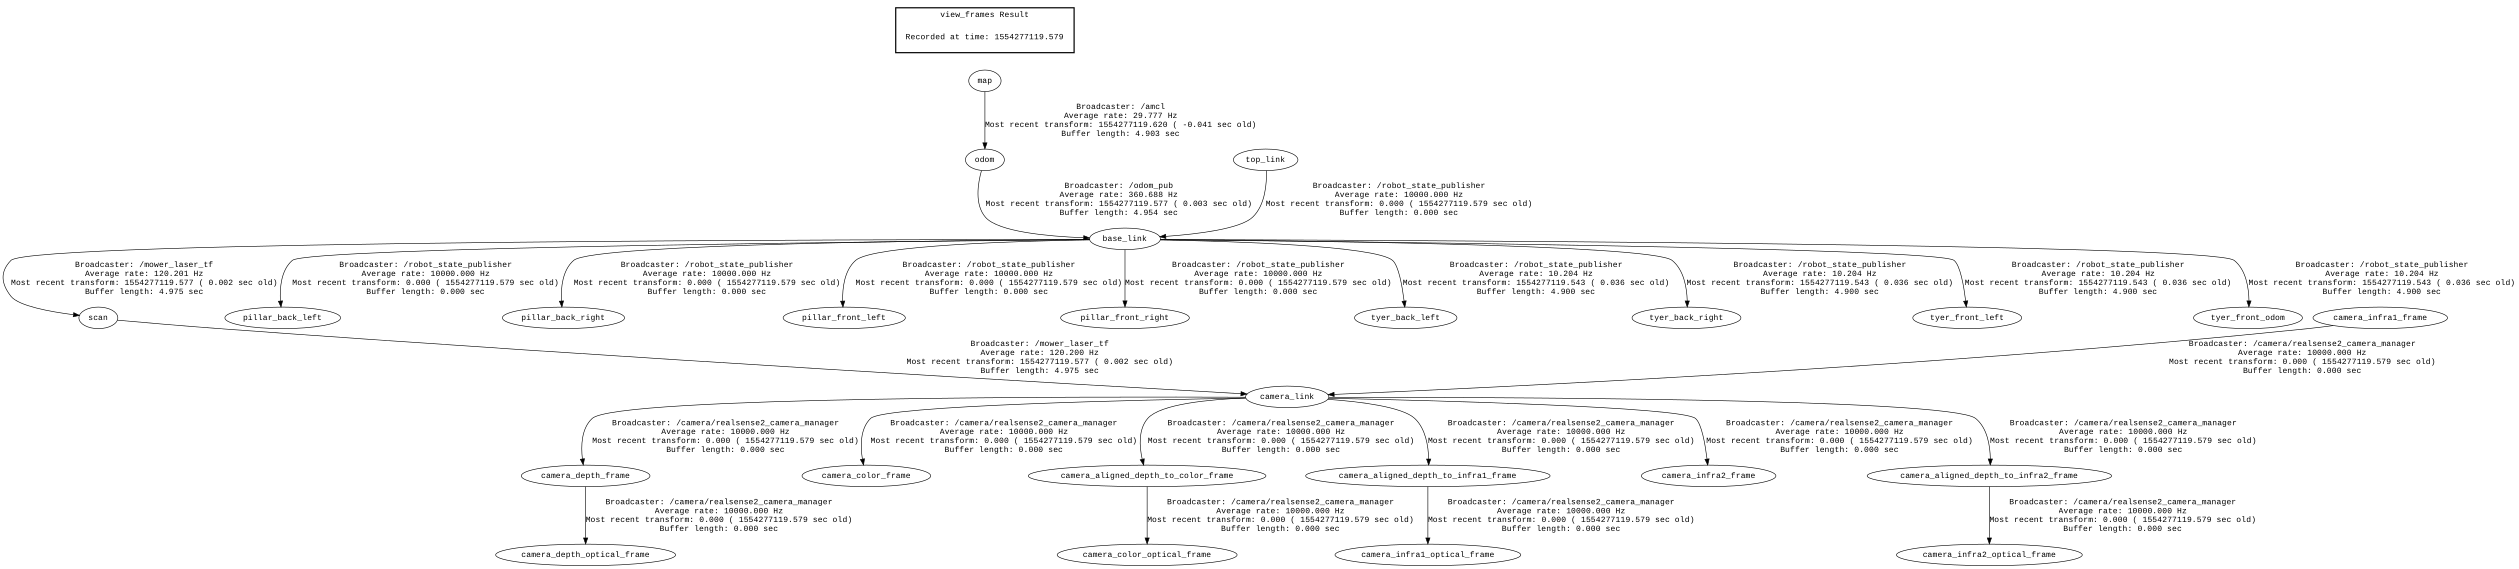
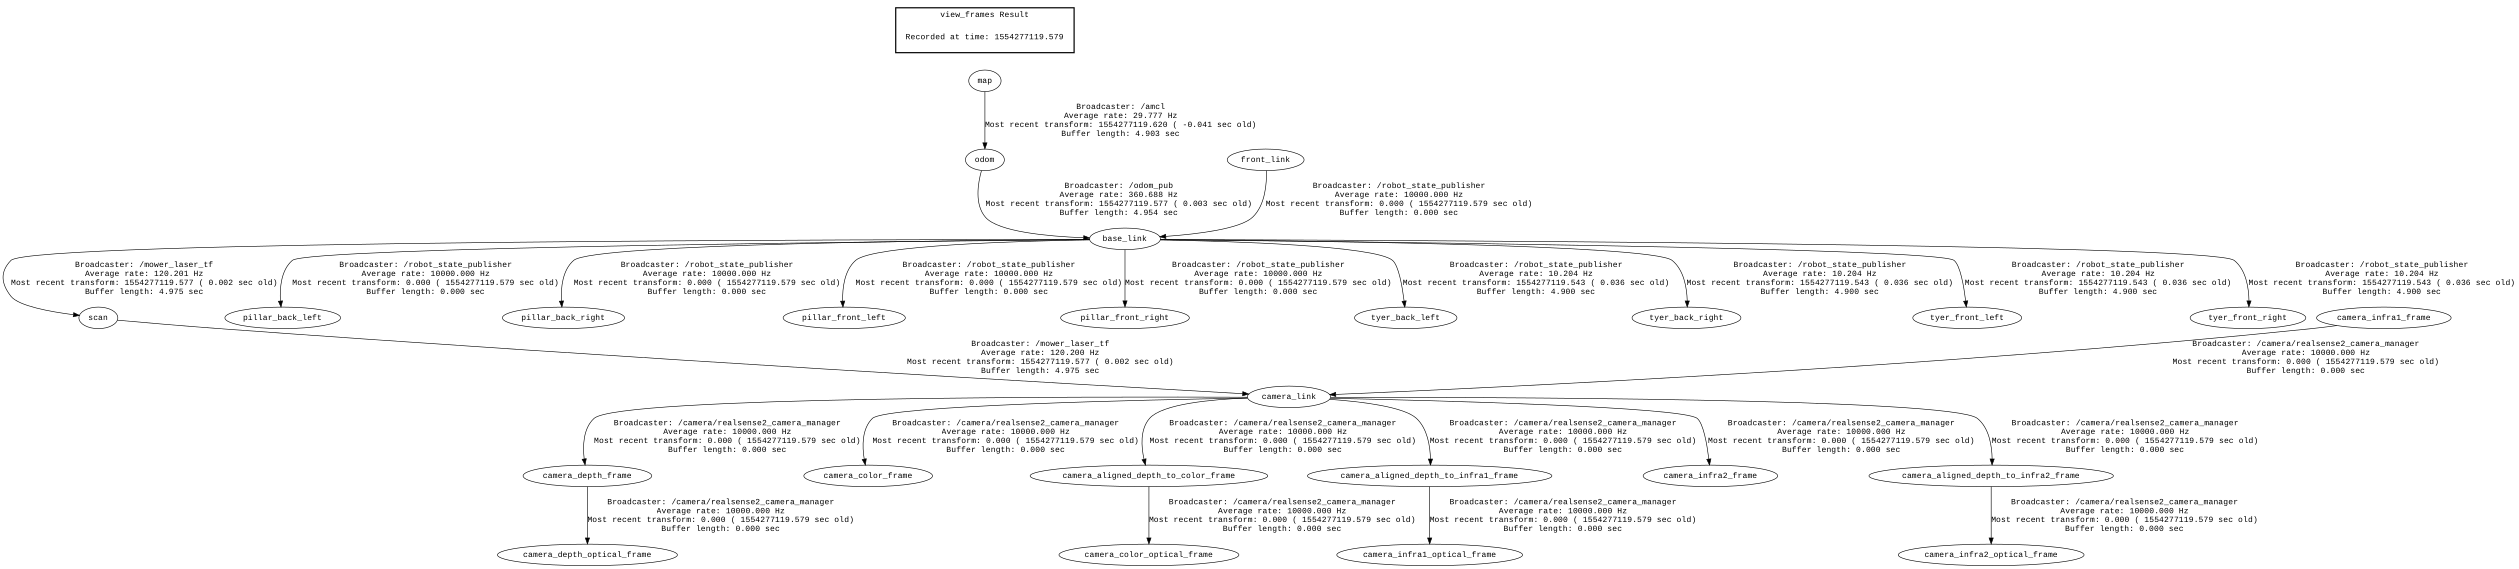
(1266, 160) -> (1266, 160)
(2248, 318) -> (2248, 318)
